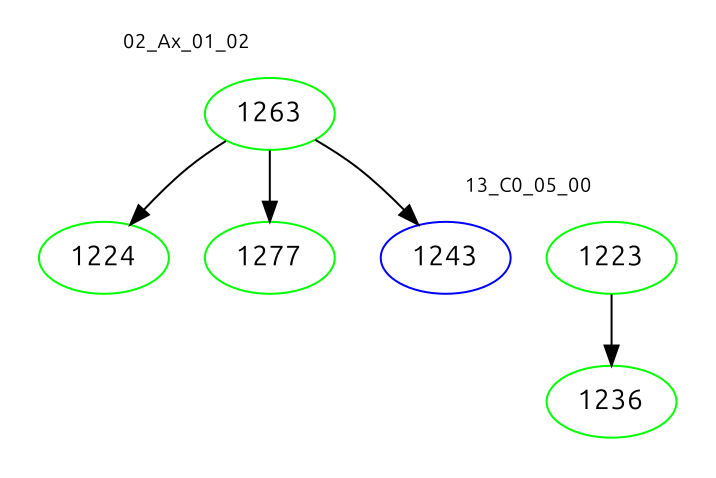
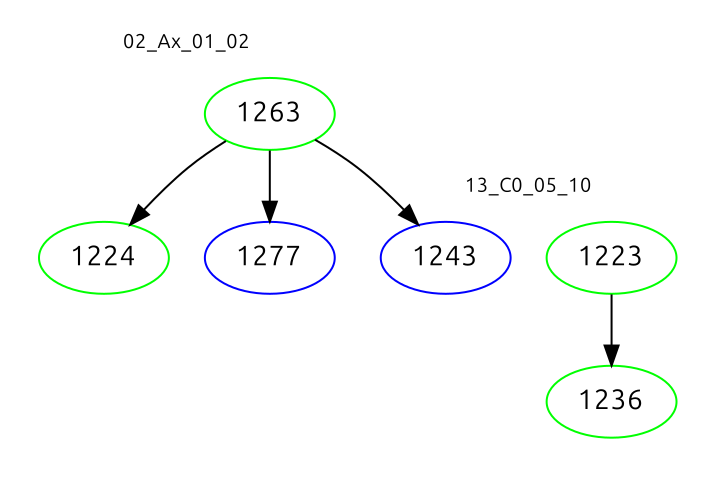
(529, 187) -> (529, 187)
(270, 258) -> (270, 258)
